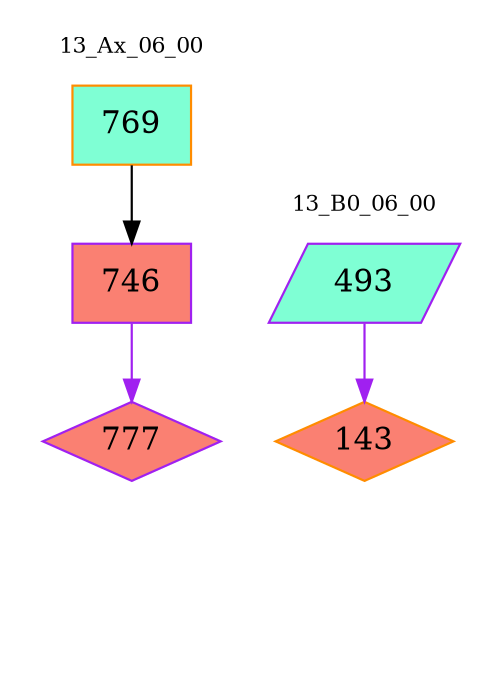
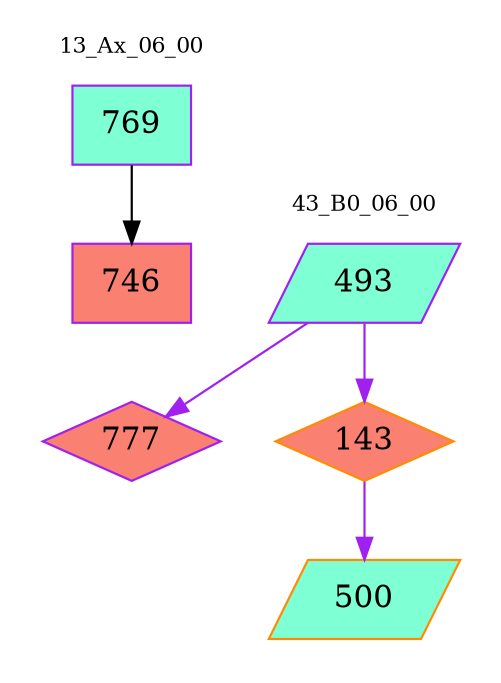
(132, 125) -> (132, 125)
(365, 205) -> (365, 205)
(132, 352) -> (271, 347)
none -> (365, 599)
